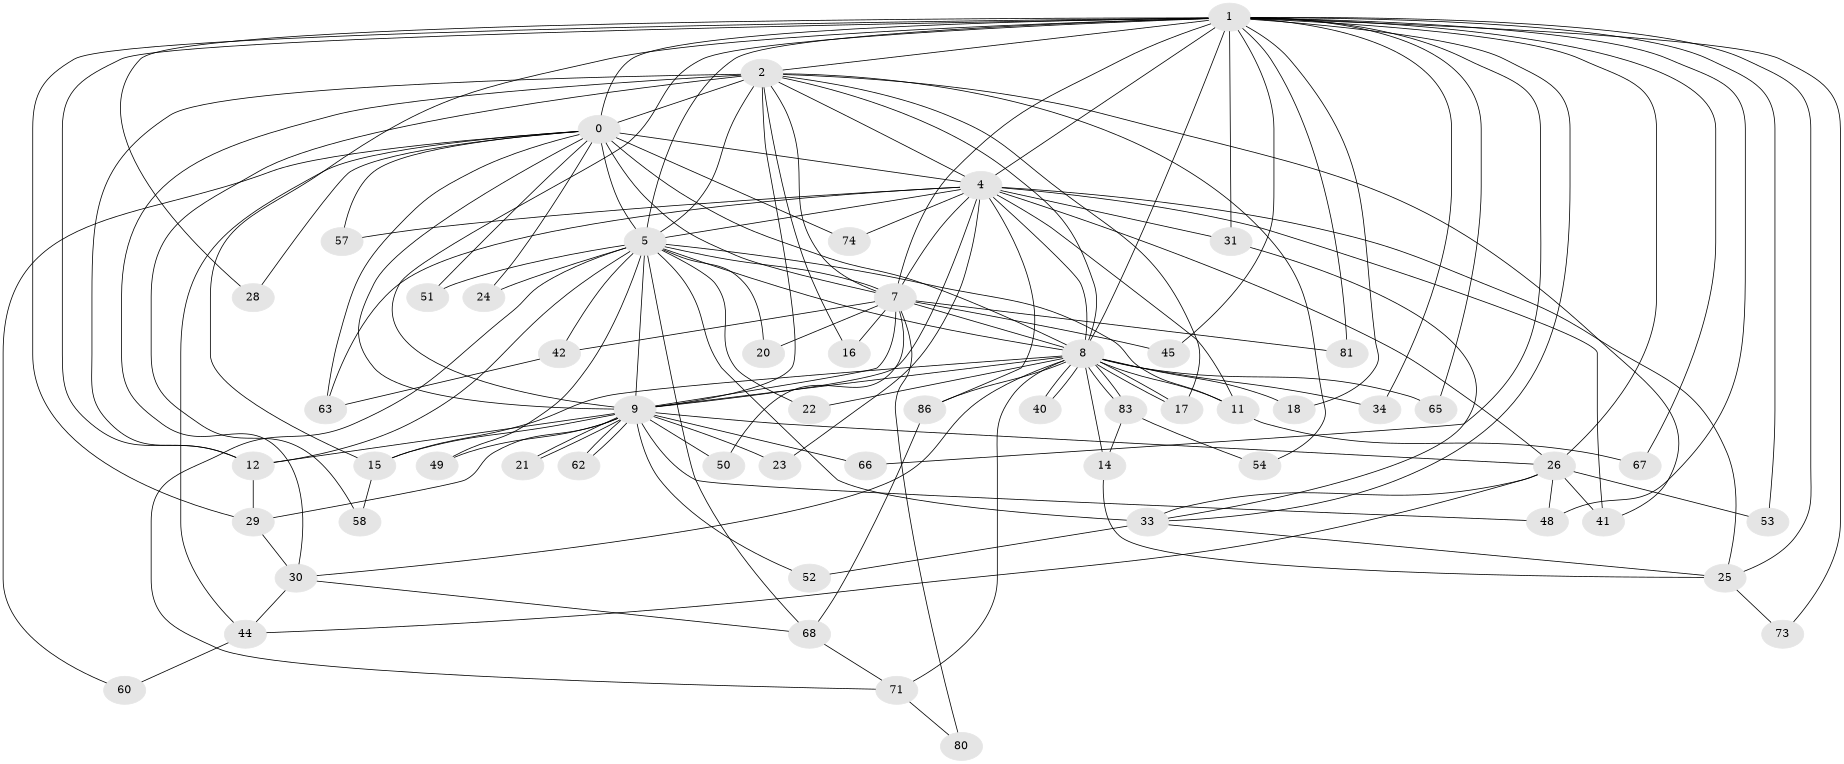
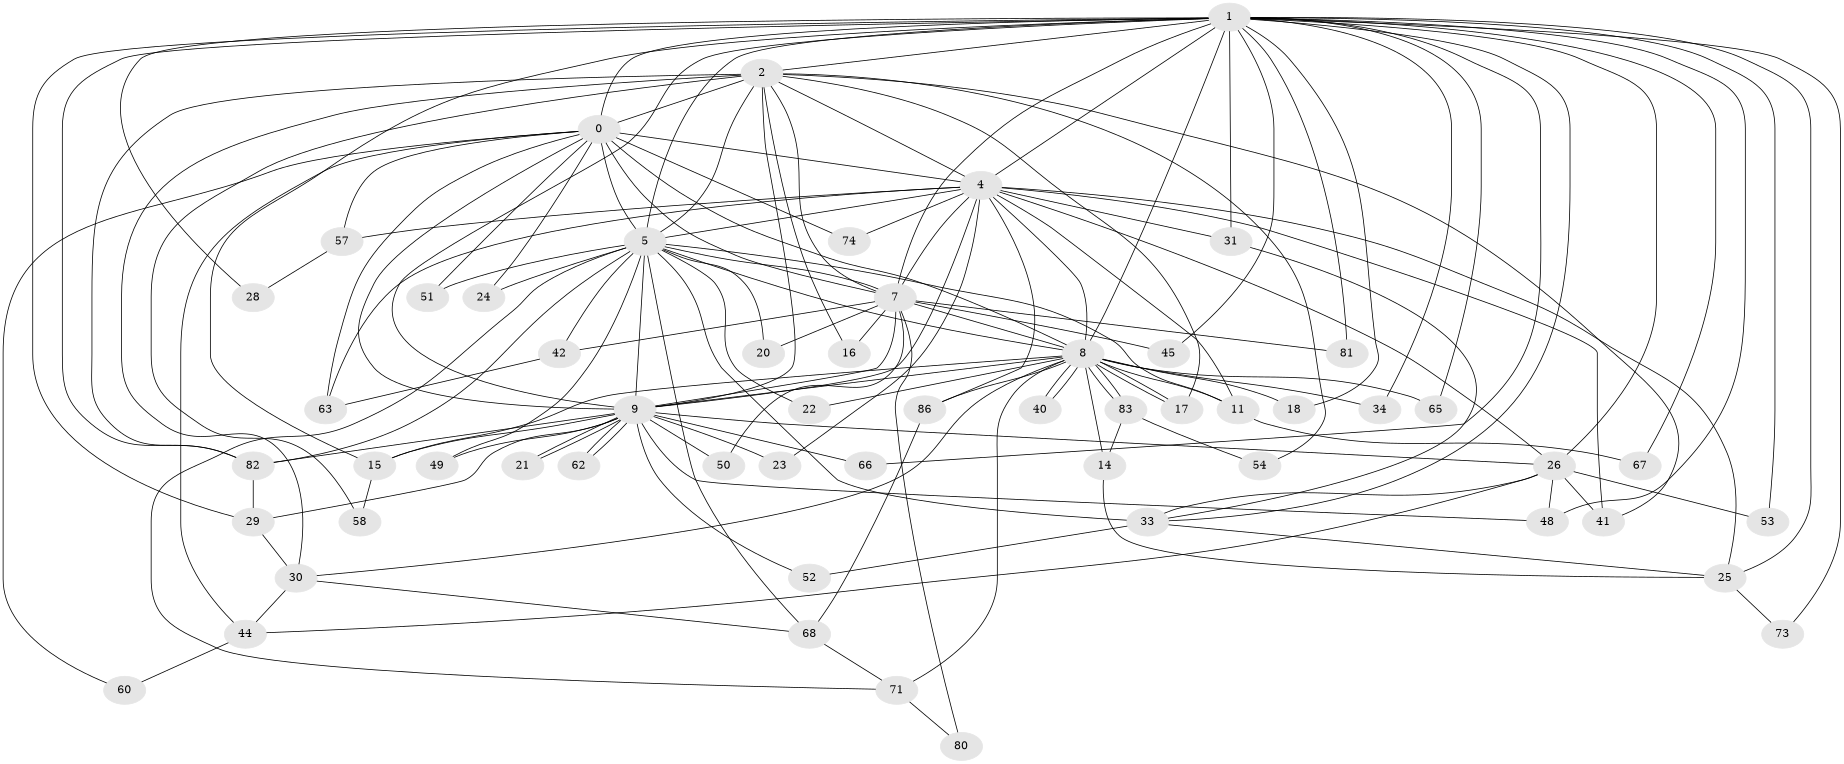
(392, 157) -> (298, 270)
(990, 158) -> none
(253, 466) -> (253, 466)
